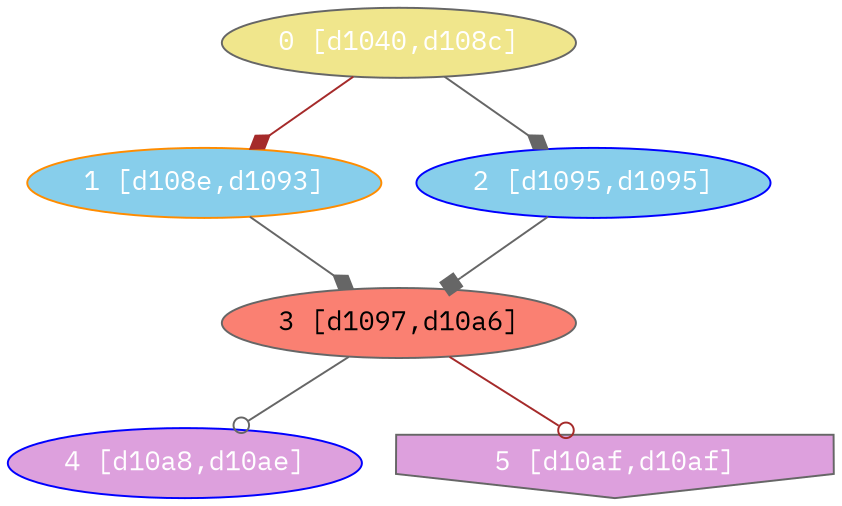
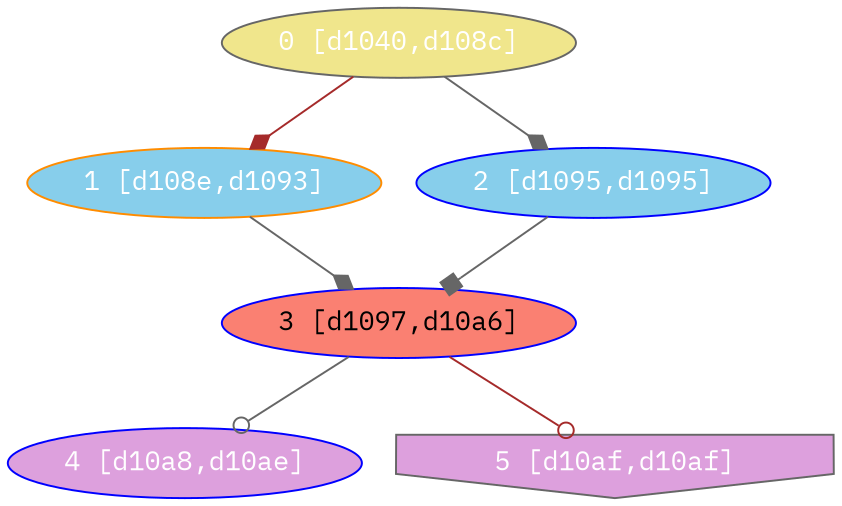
(399, 323) -> (399, 323)
